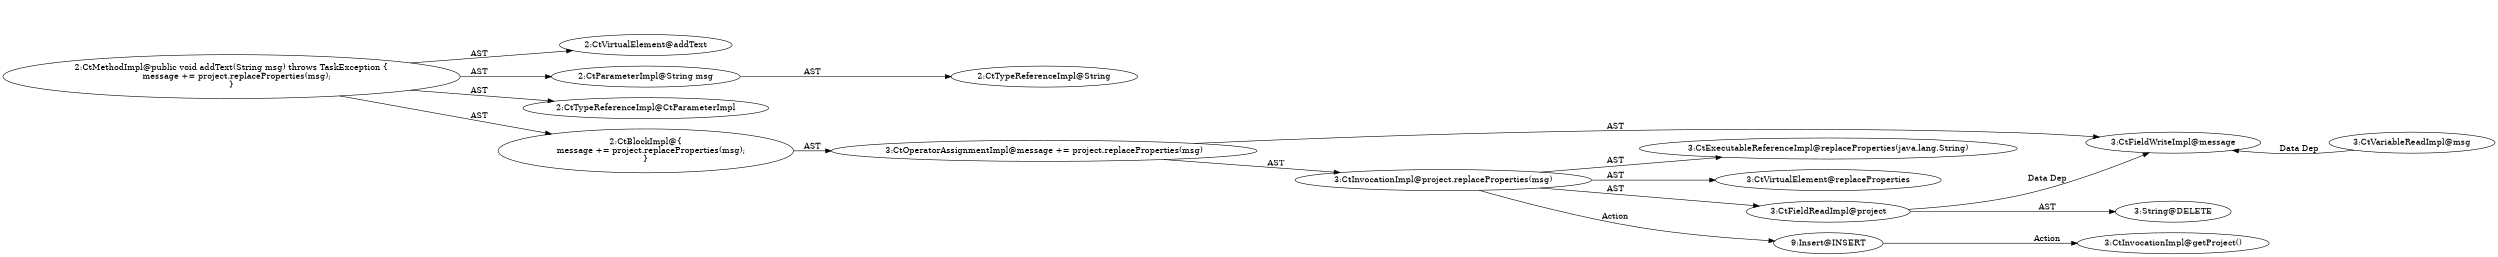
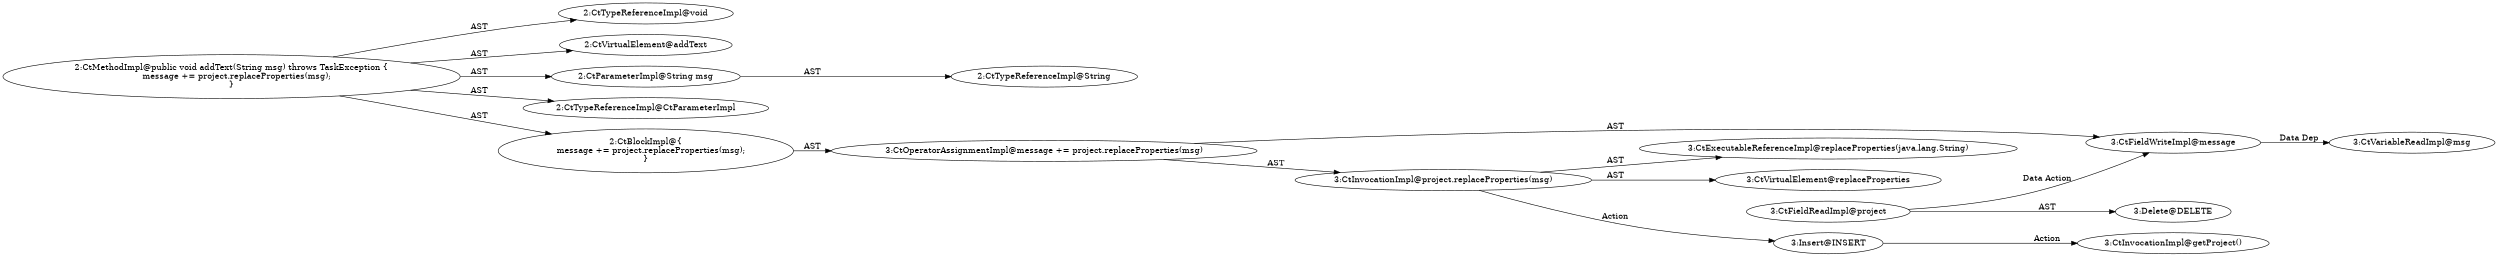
none -> (646, 13)
(2296, 154) -> (2292, 143)
(2047, 179) -> (2047, 179)
(1647, 197) -> none
(2173, 212) -> (2173, 212)
(1828, 243) -> (1828, 243)
